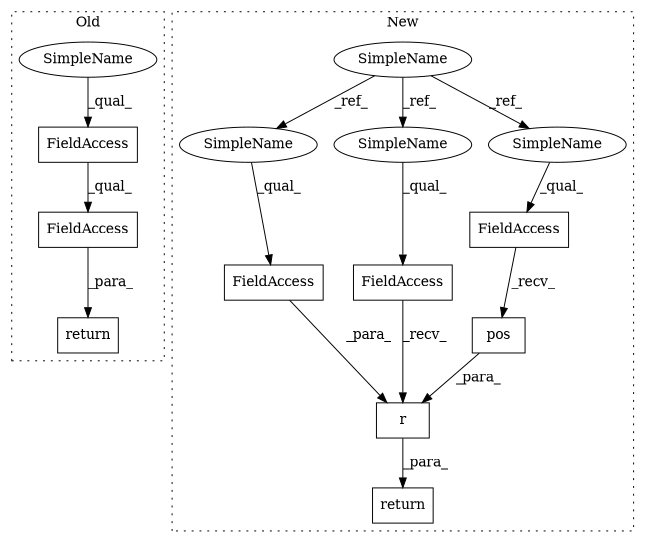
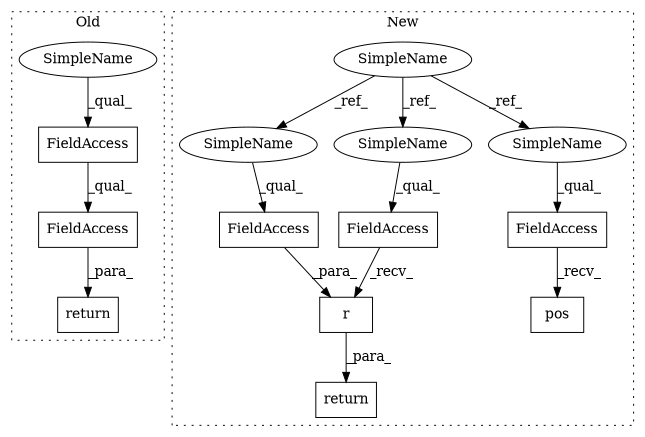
(454, 375) -> none
